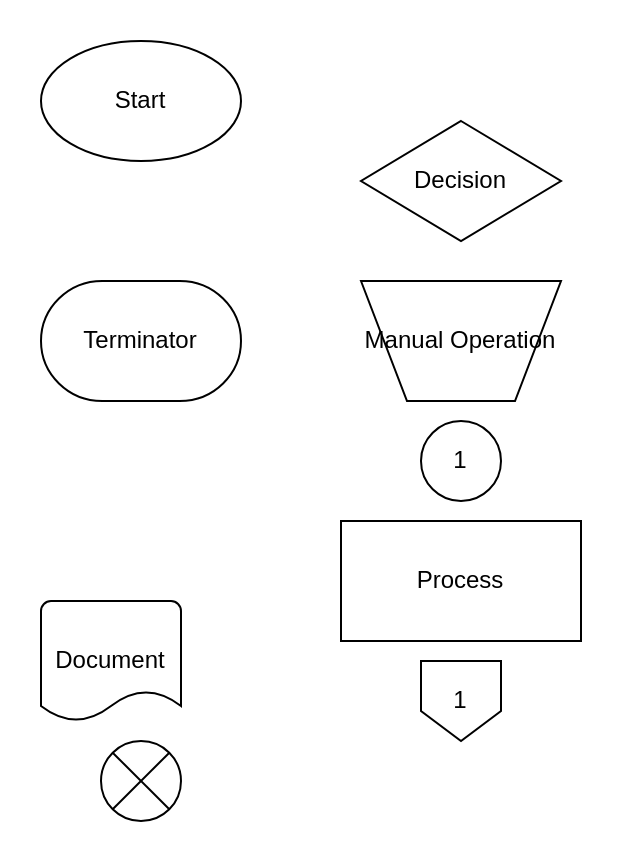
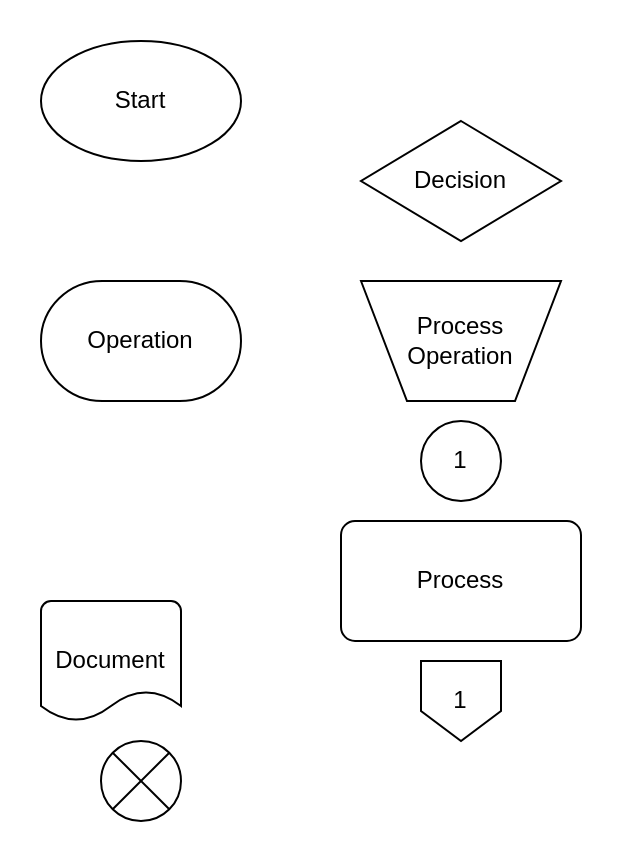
(141, 341) -> (141, 341)
(461, 341) -> (461, 341)
(461, 581) -> (461, 581)
